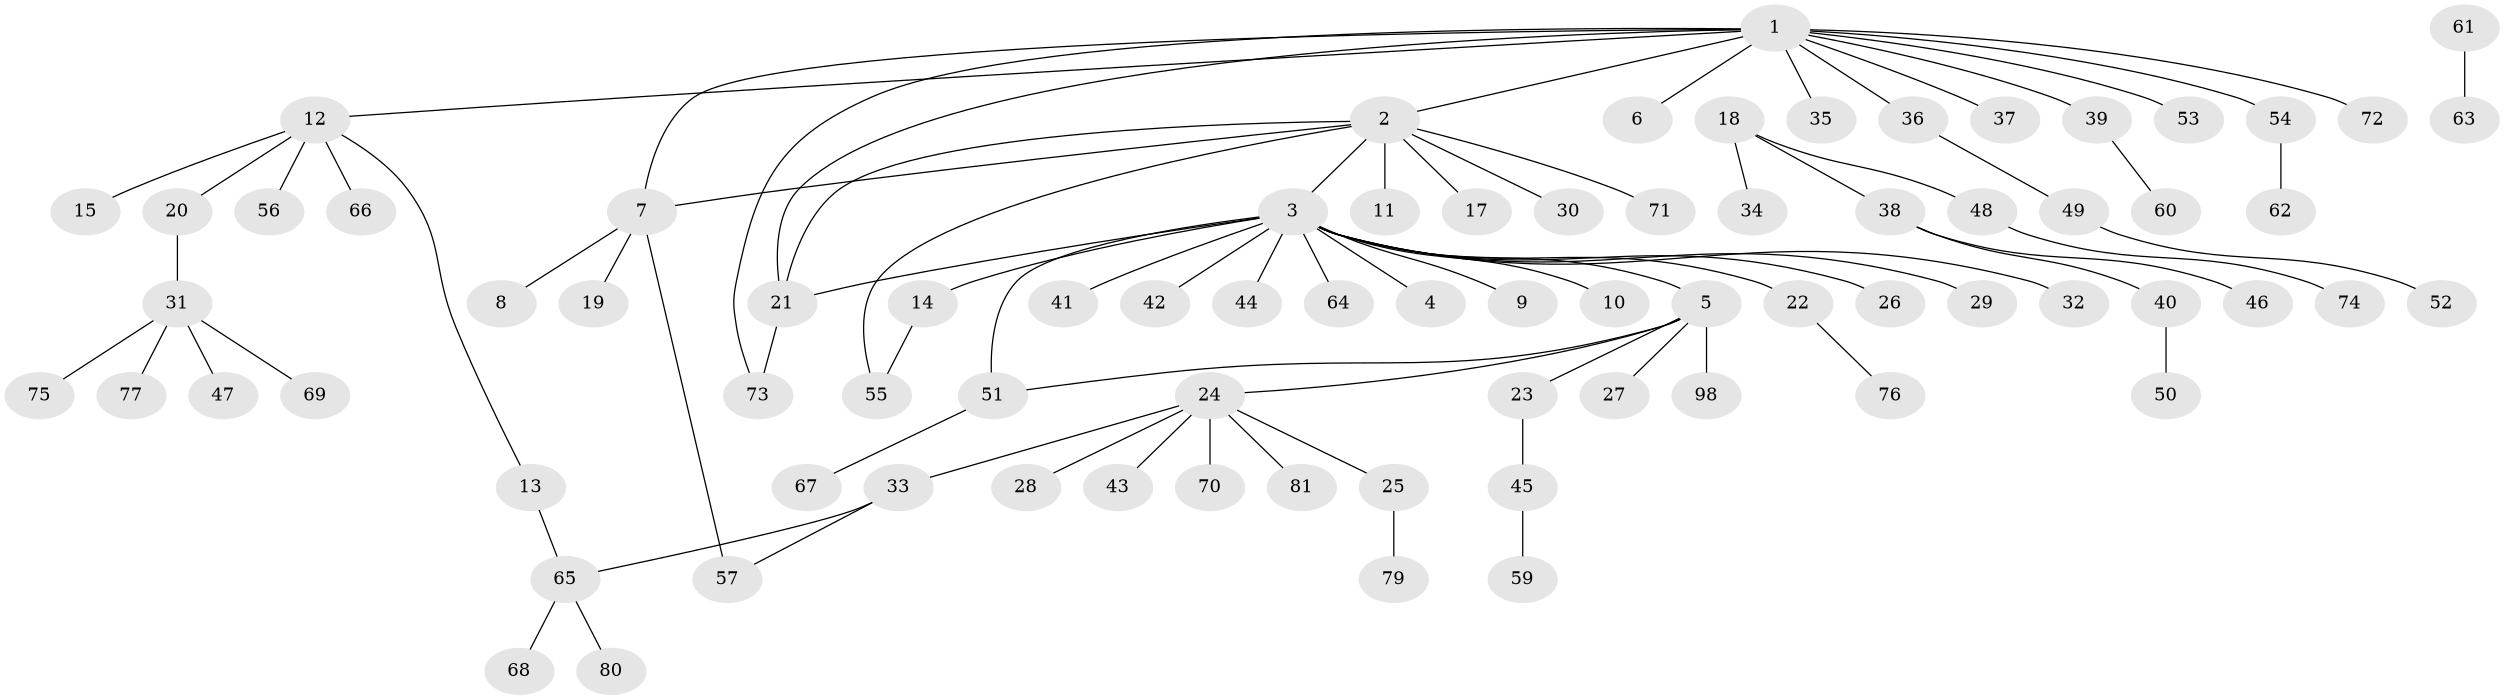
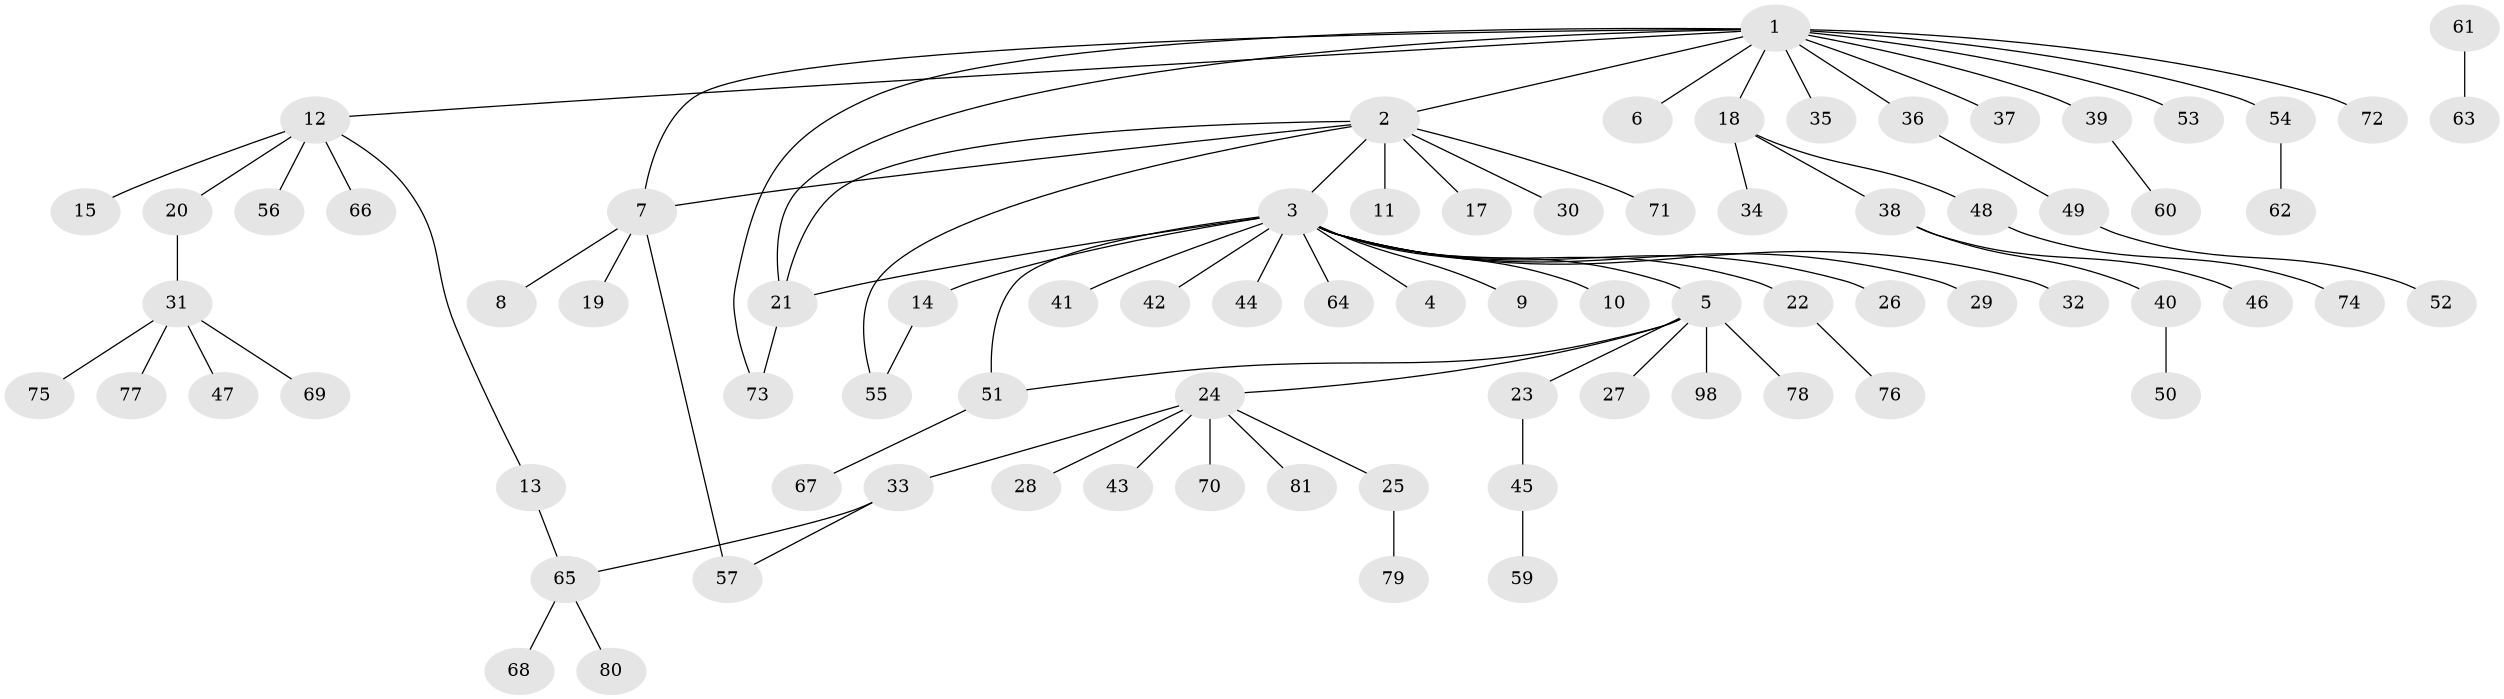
none -> (1752, 74)
none -> (1798, 396)
